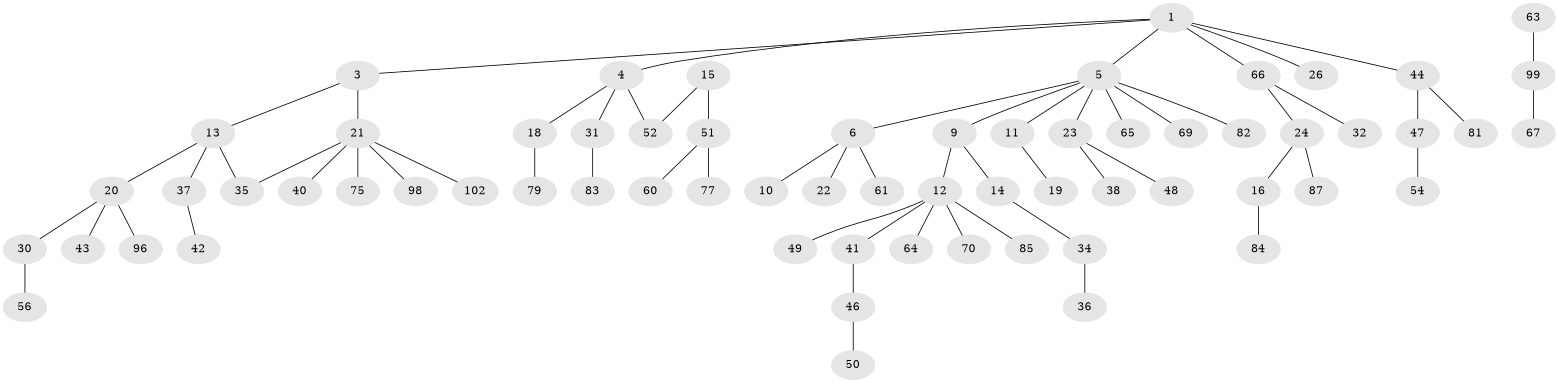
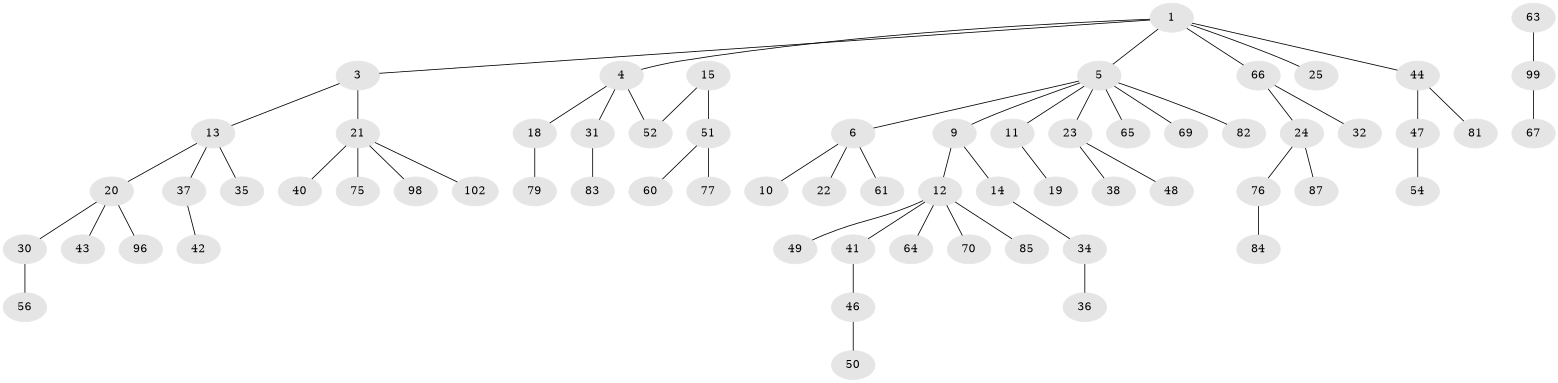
(1316, 76) -> (1316, 76)
(300, 162) -> none
(1259, 191) -> (1259, 191)
